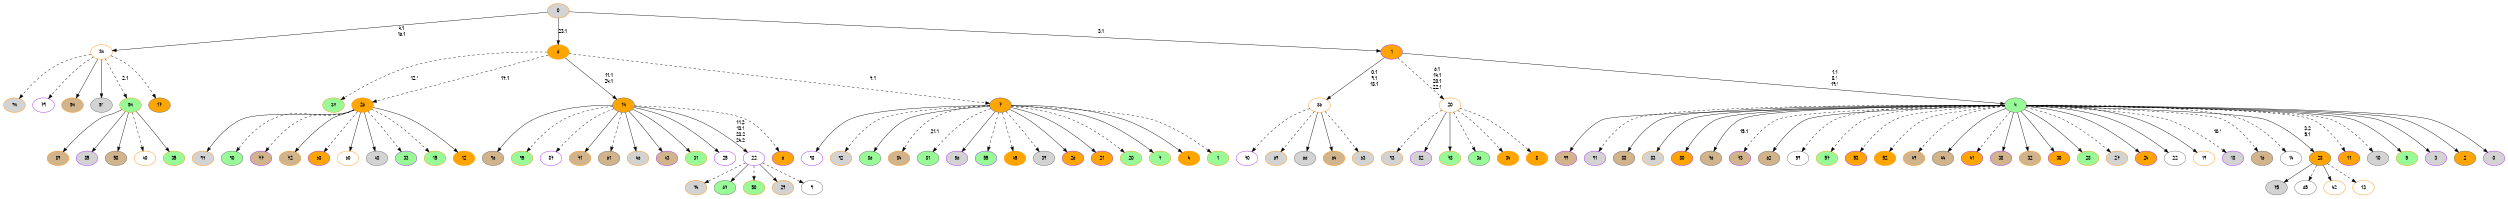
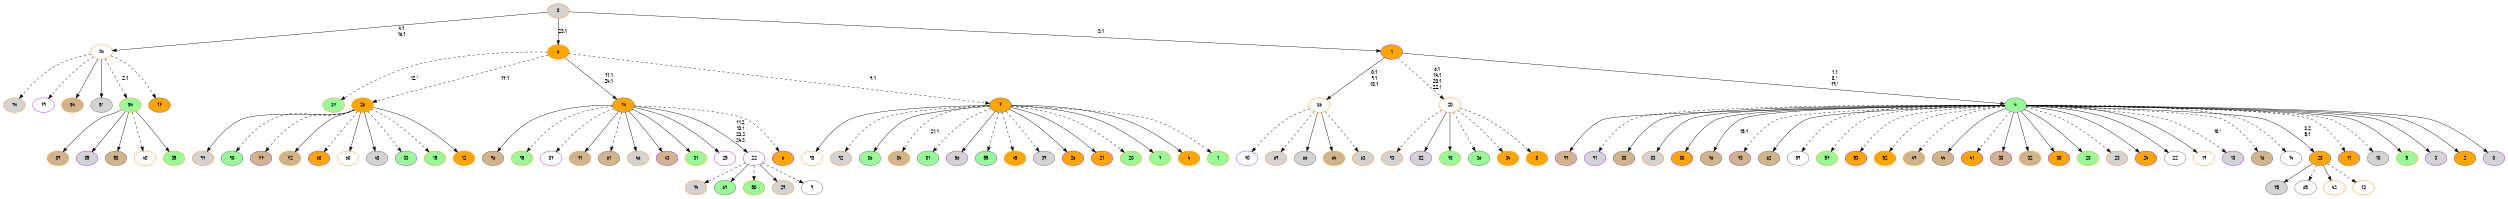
(812, 158) -> (812, 158)
(2117, 158) -> (2117, 158)
